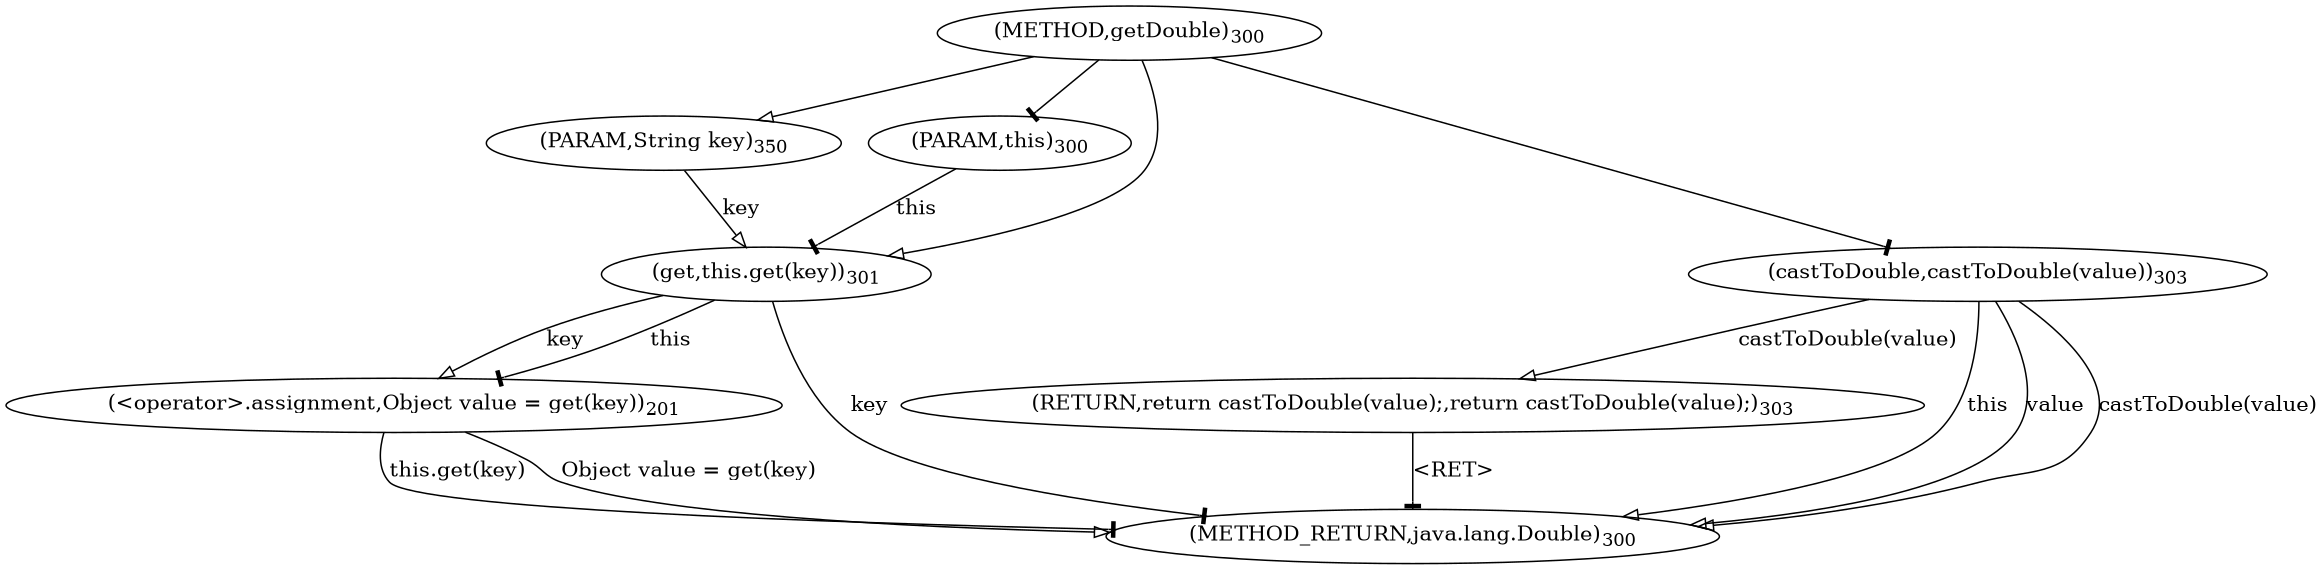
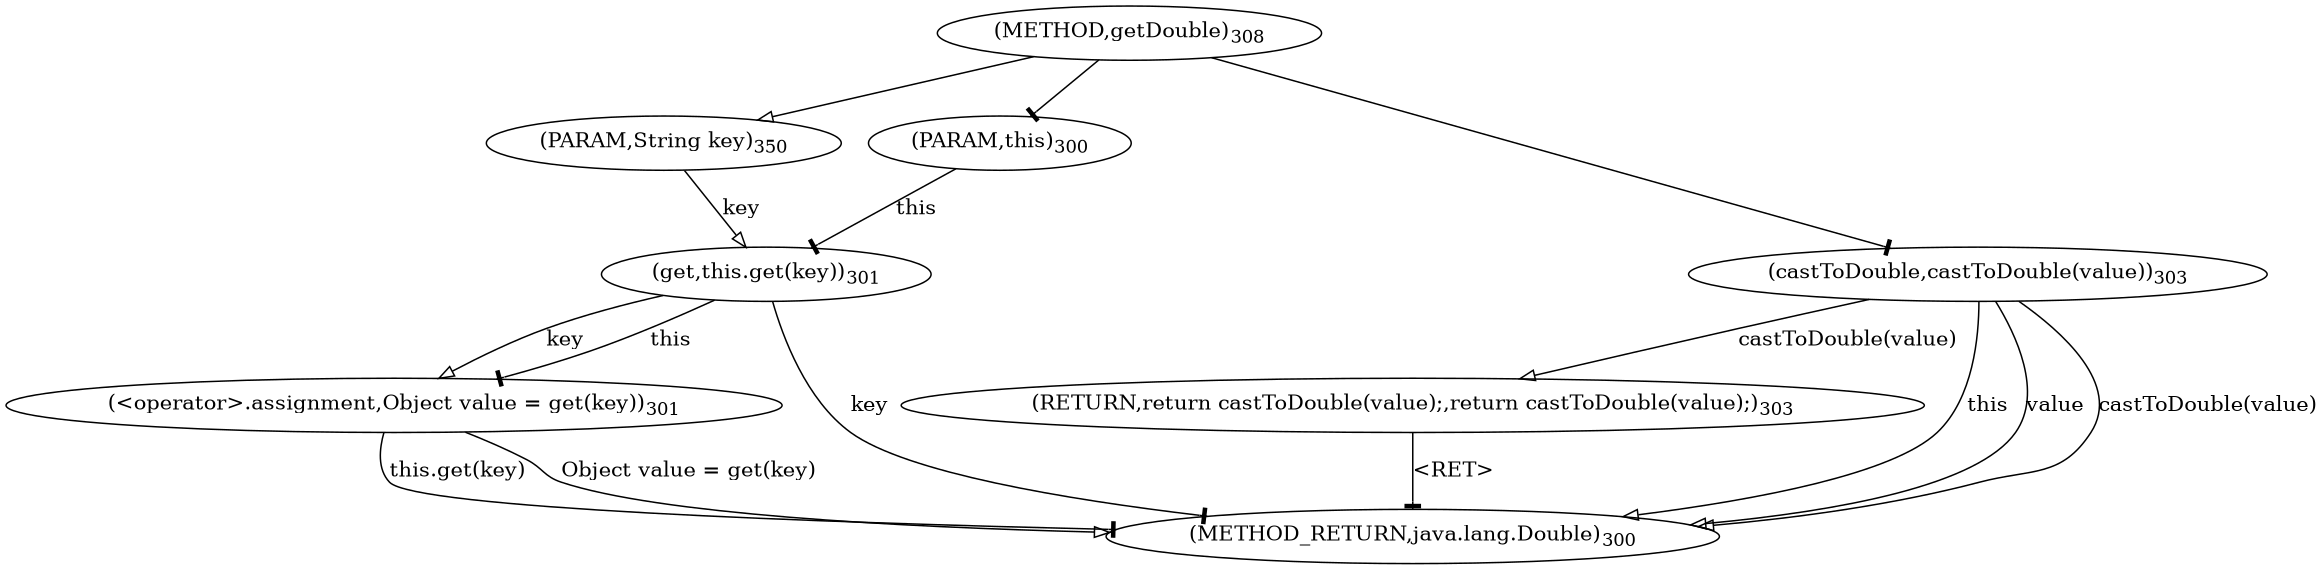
(1248, 31) -> (1248, 31)
(1084, 208) -> none
(663, 403) -> (663, 403)
